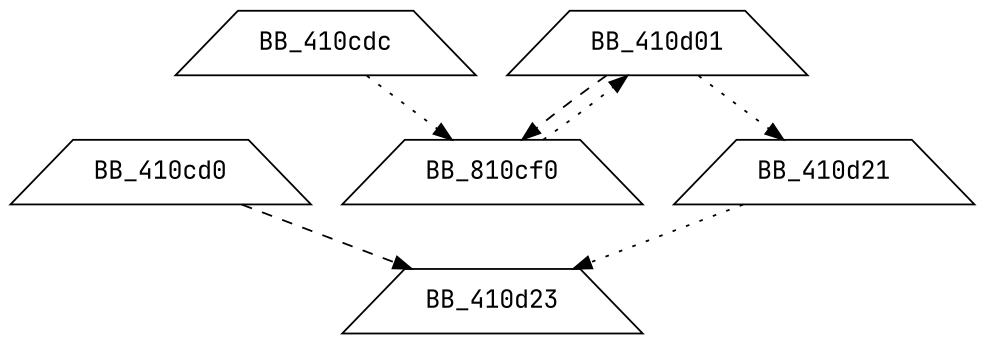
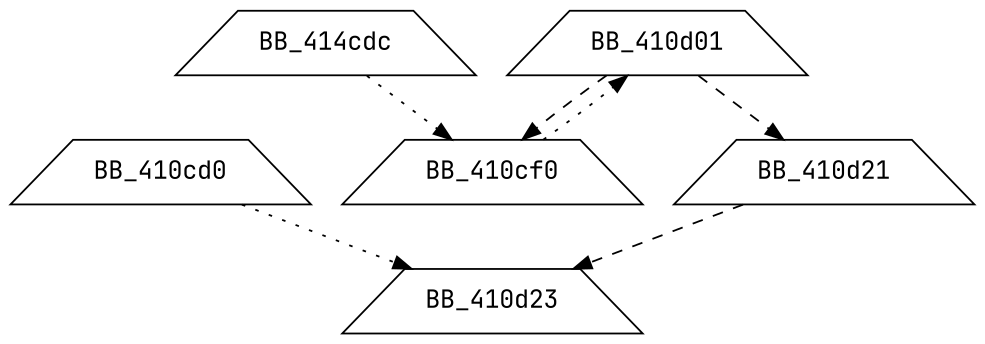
(326, 43) -> (326, 43)
(734, 102) -> (734, 102)
(492, 172) -> (492, 172)
(318, 234) -> (318, 234)
(667, 234) -> (667, 234)
